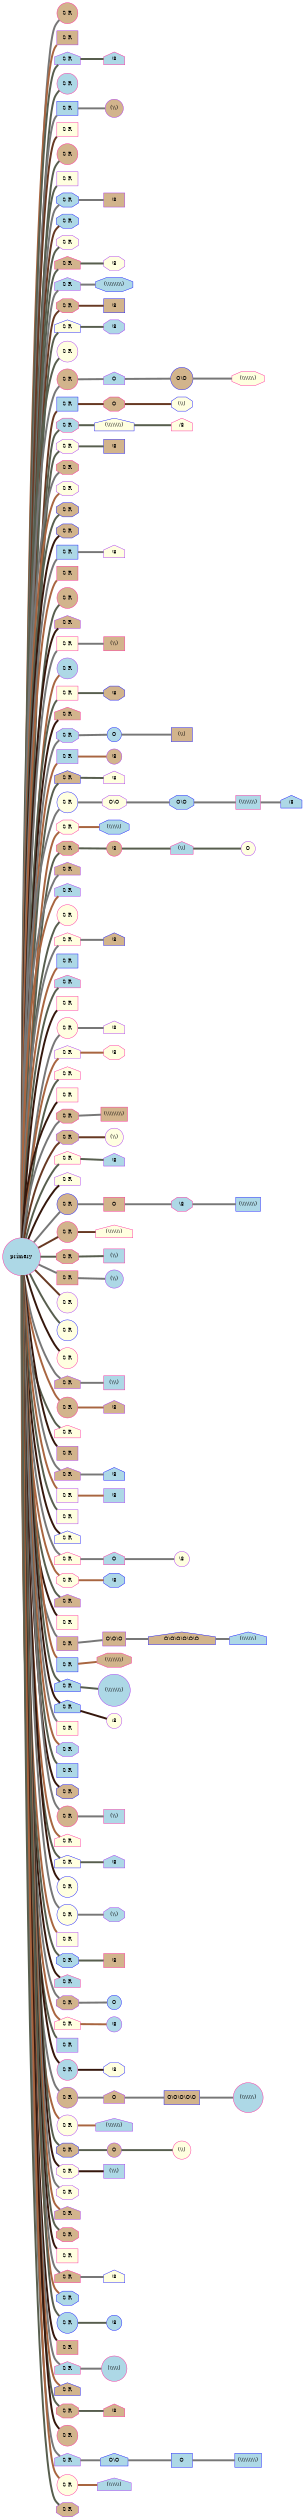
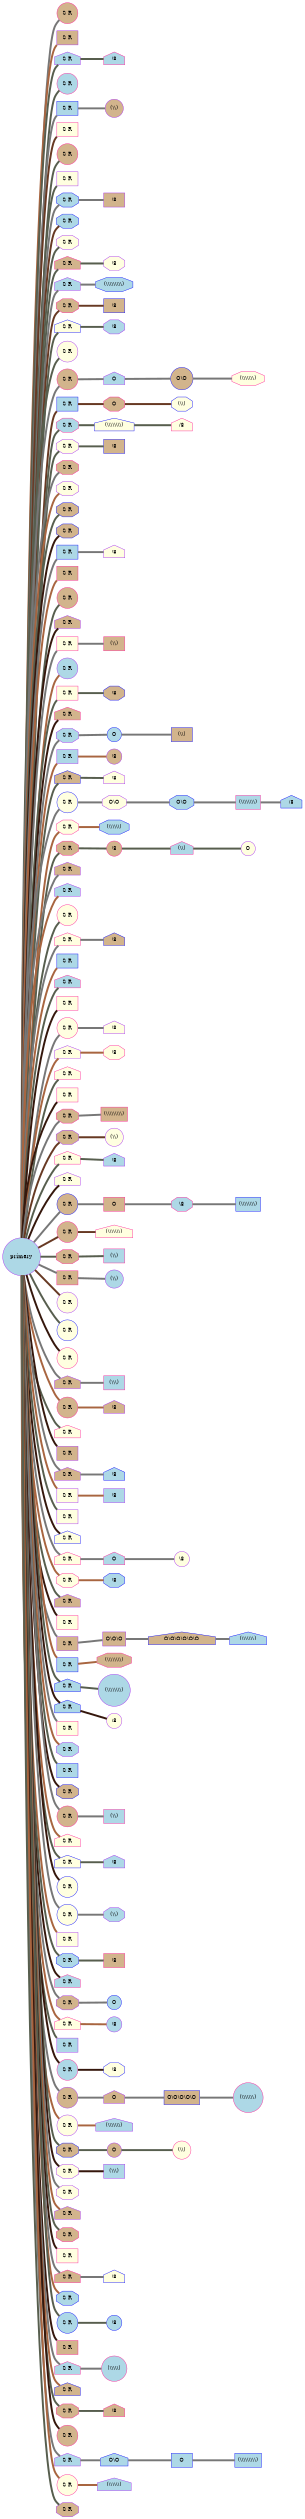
(22, 1257) -> (22, 1257)
